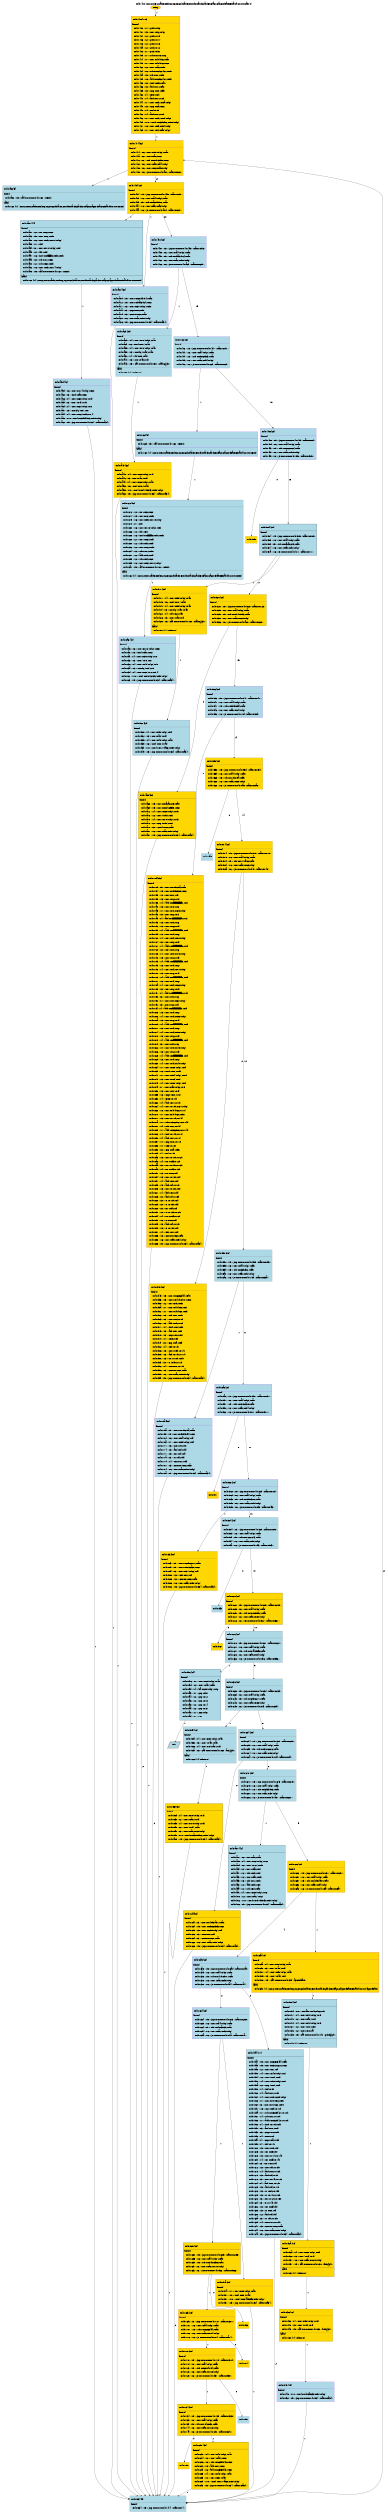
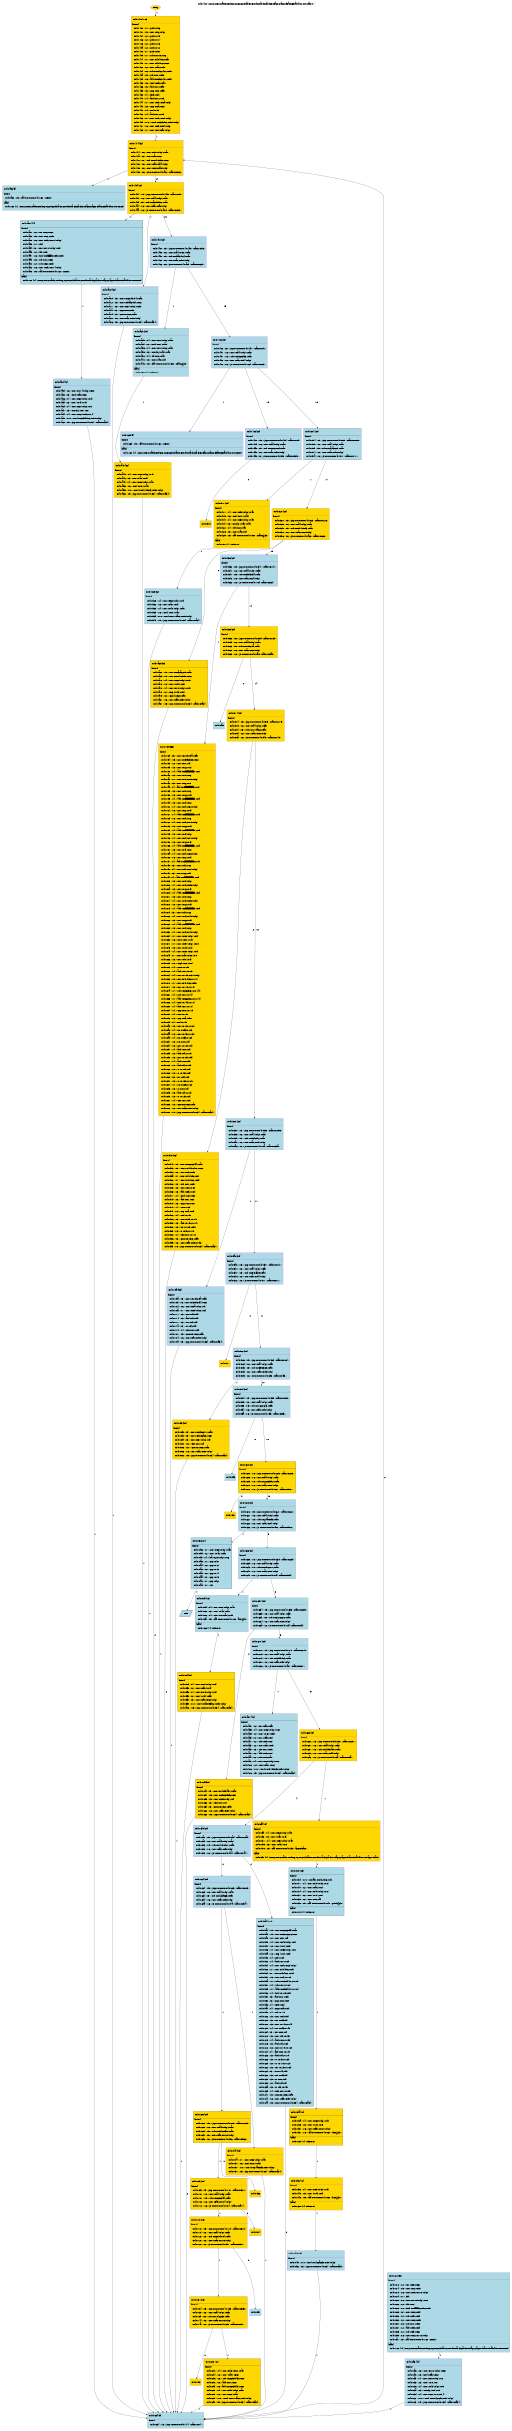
(191, 477) -> none
(288, 491) -> (288, 397)
